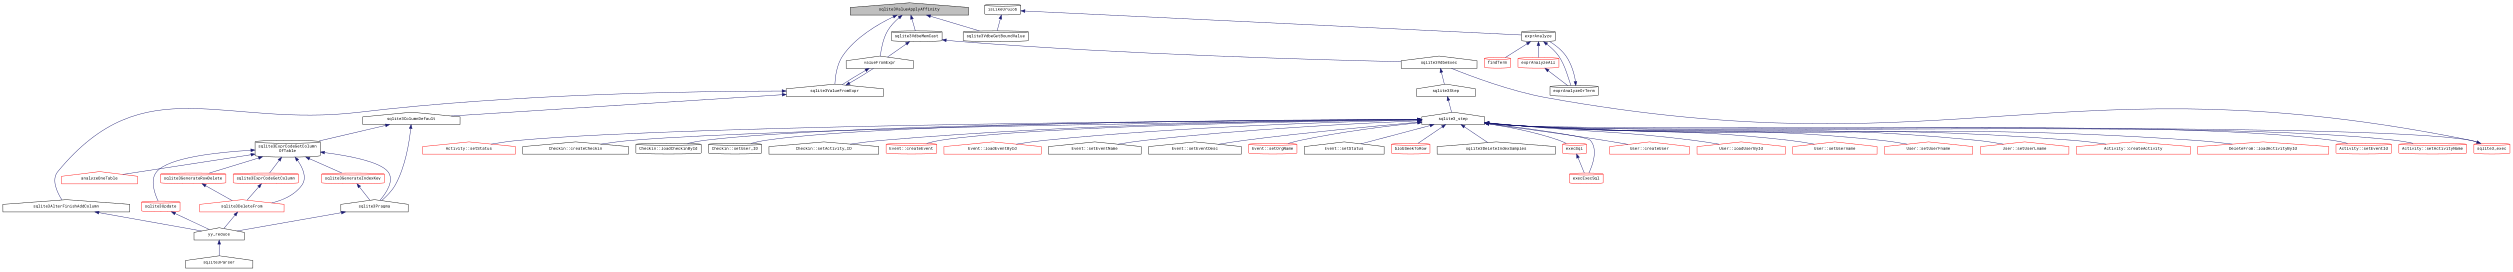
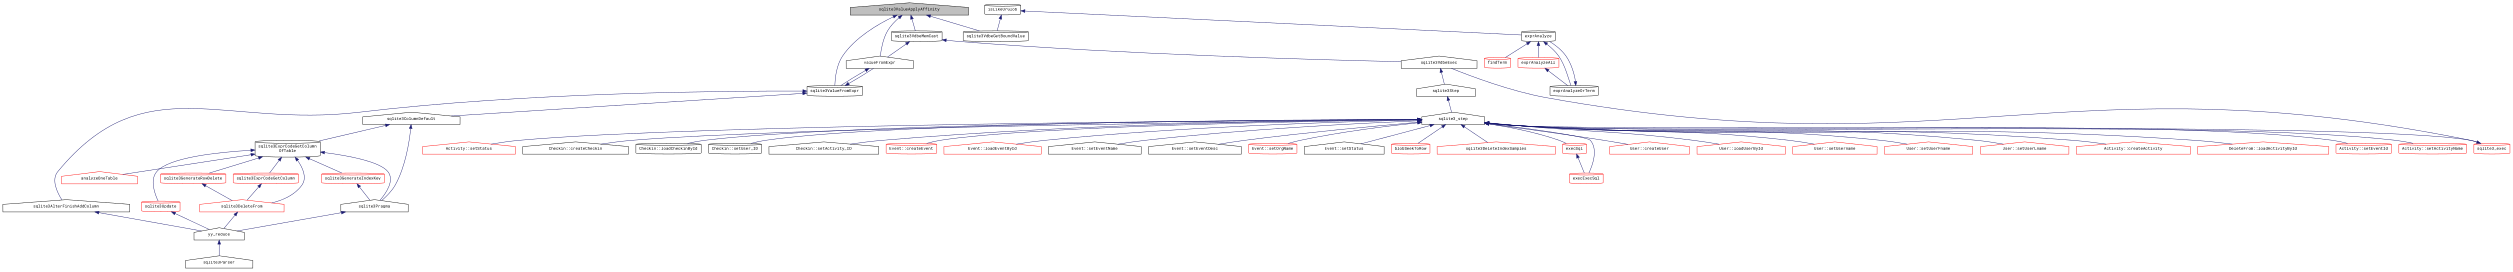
(835, 91) -> (835, 91)
(1496, 149) -> (1496, 149)
